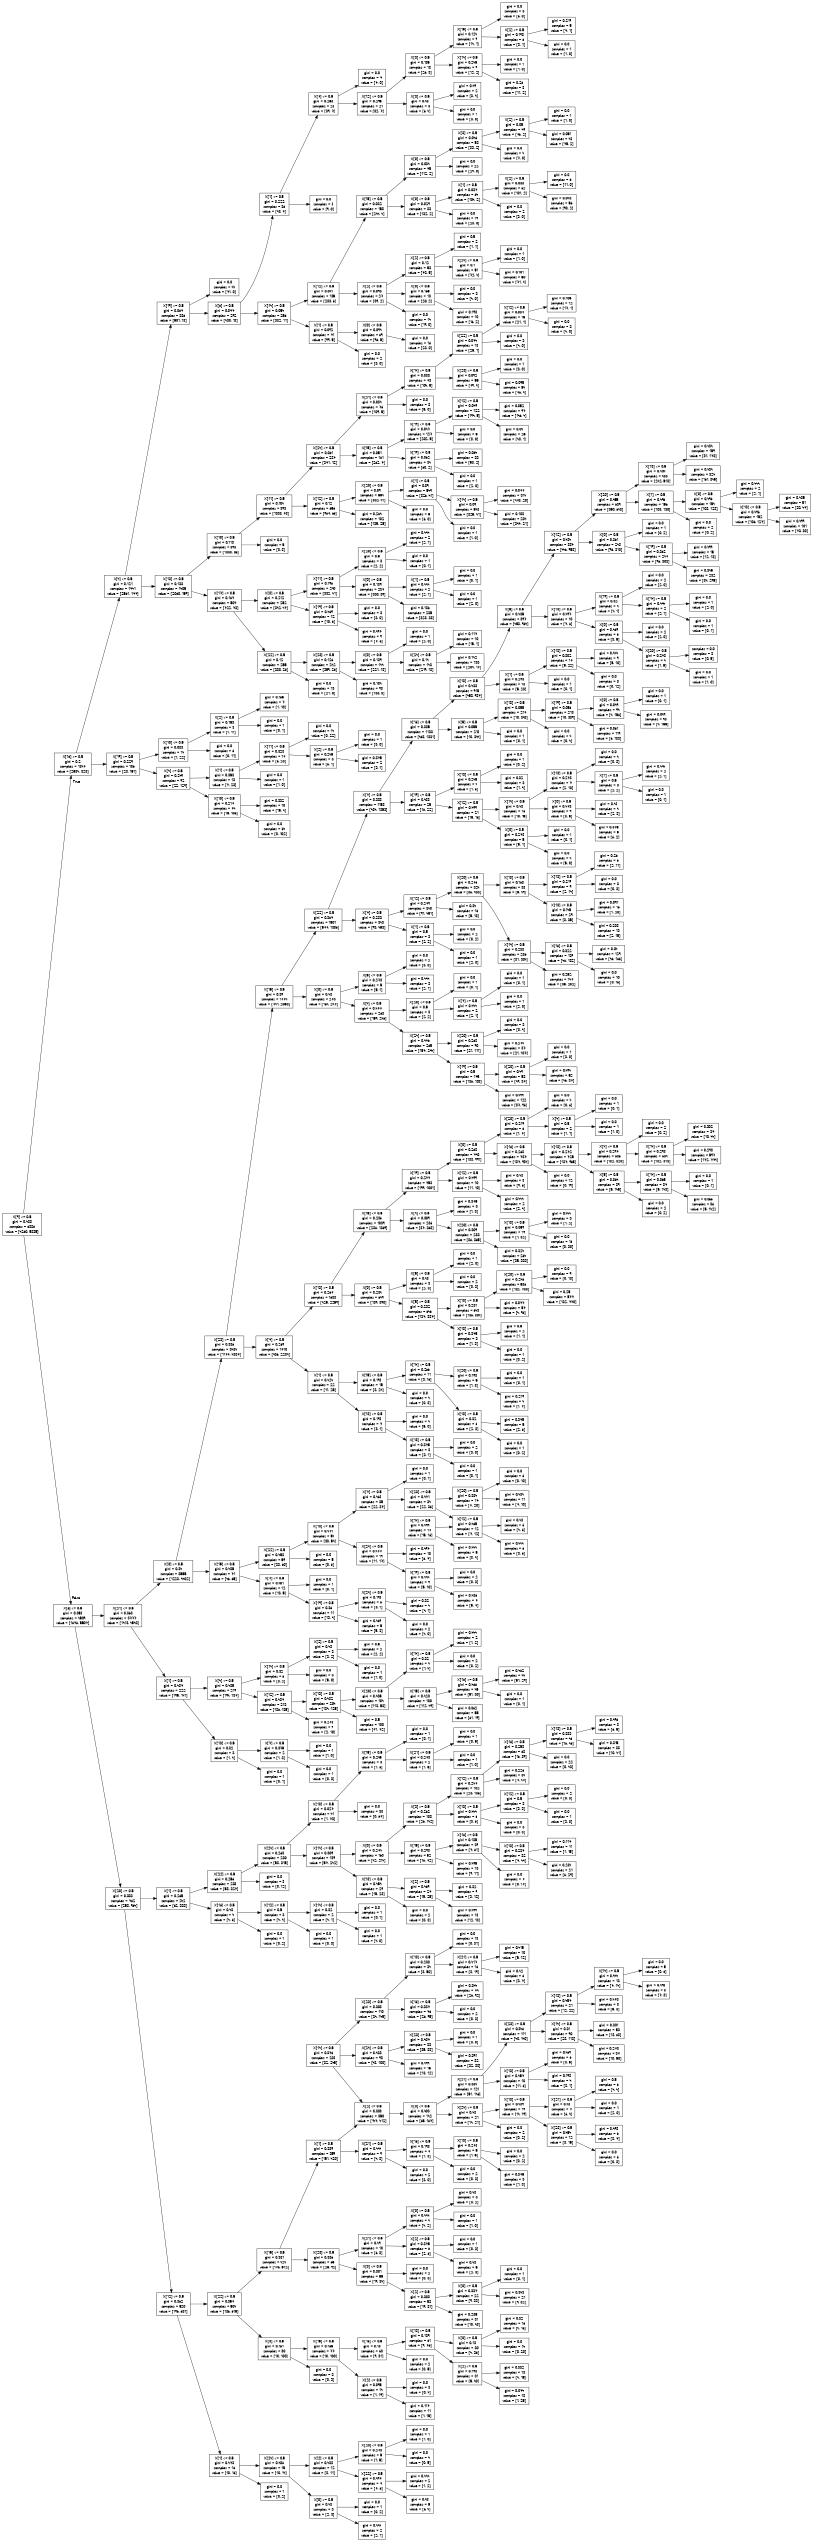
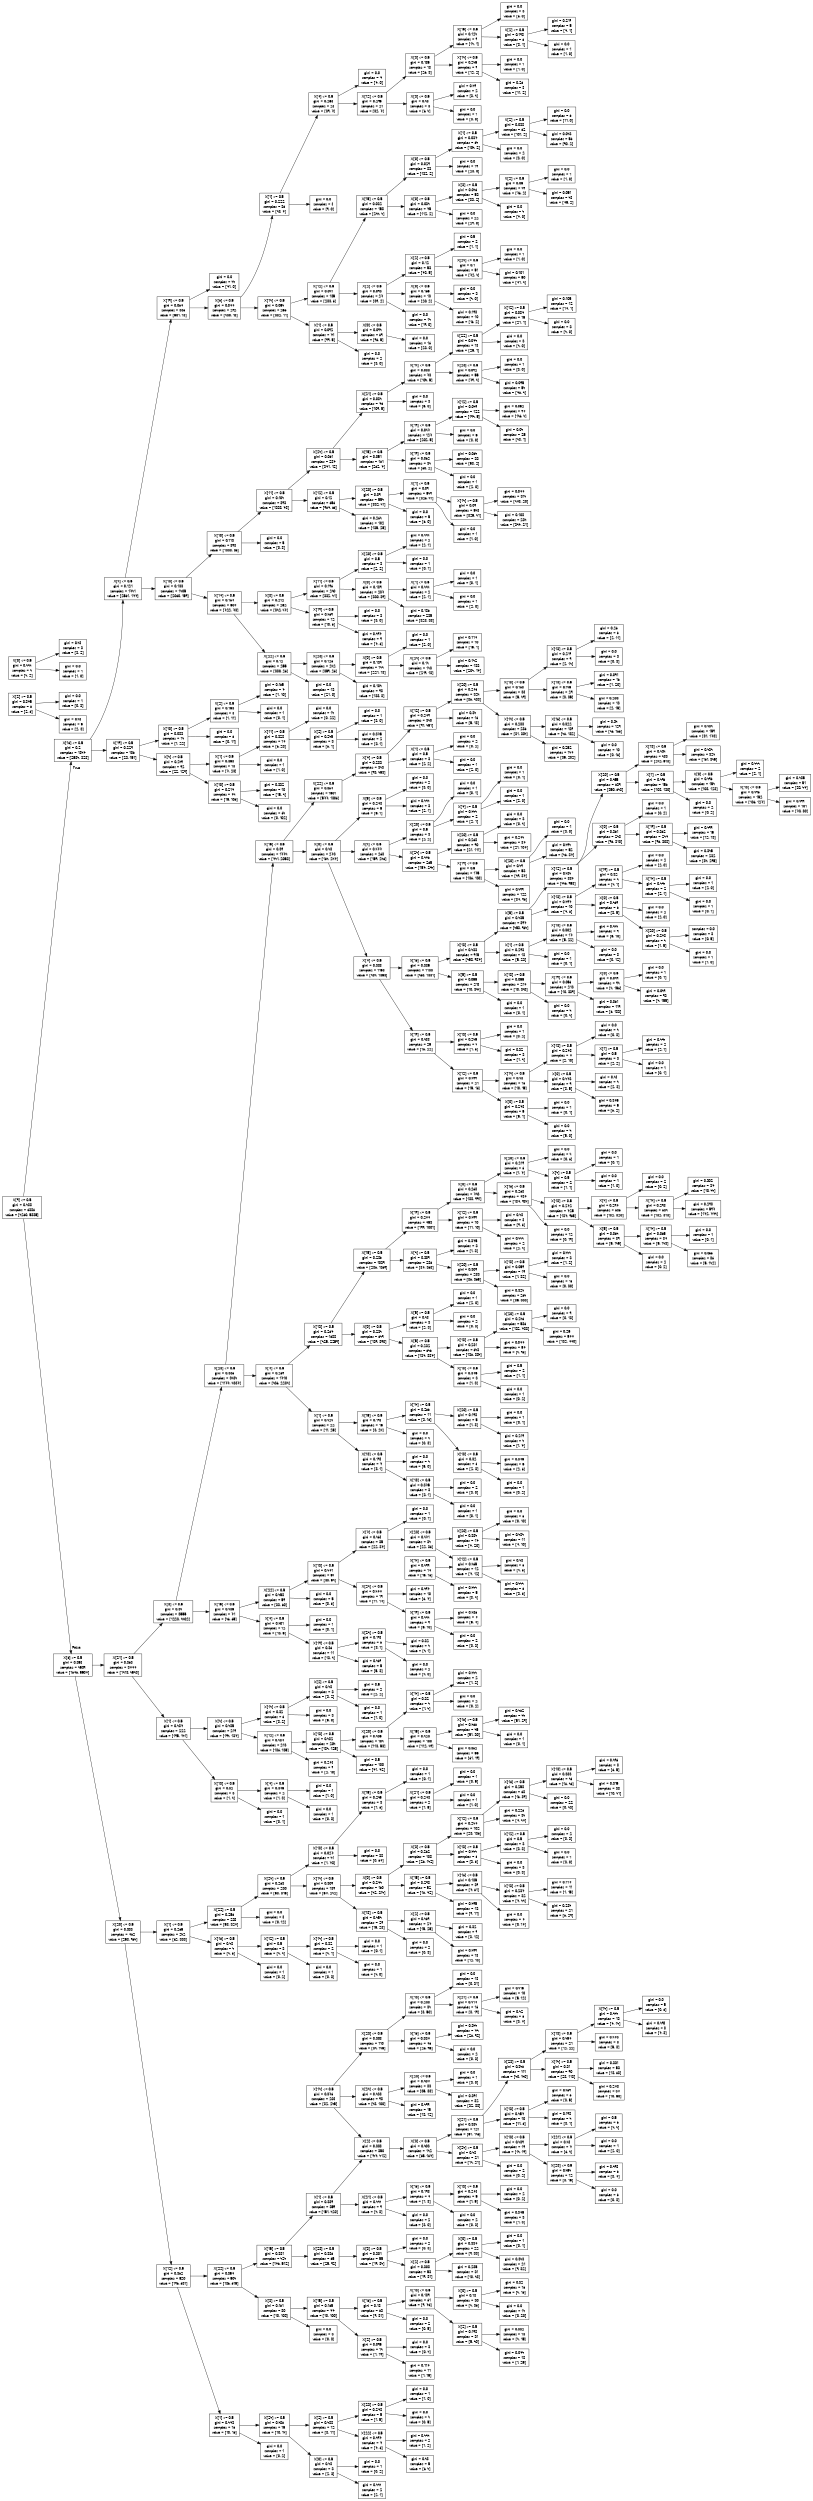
(347, 863) -> (347, 908)
(372, 2246) -> none
